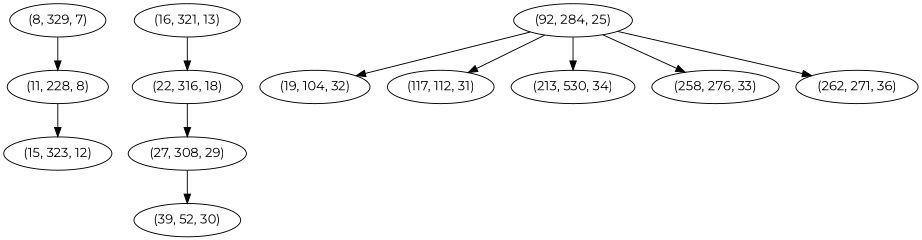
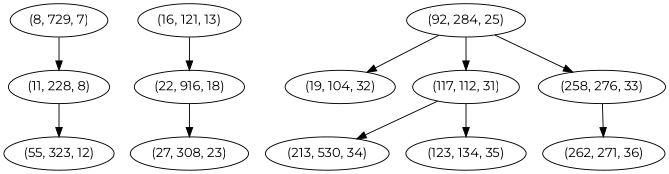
(58, 20) -> (59, 20)
(187, 20) -> (189, 20)
(573, 49) -> (401, 118)
(710, 53) -> (603, 116)
(187, 87) -> (189, 87)
(58, 154) -> (59, 154)
(187, 154) -> (189, 154)
none -> (466, 154)
(187, 220) -> none
